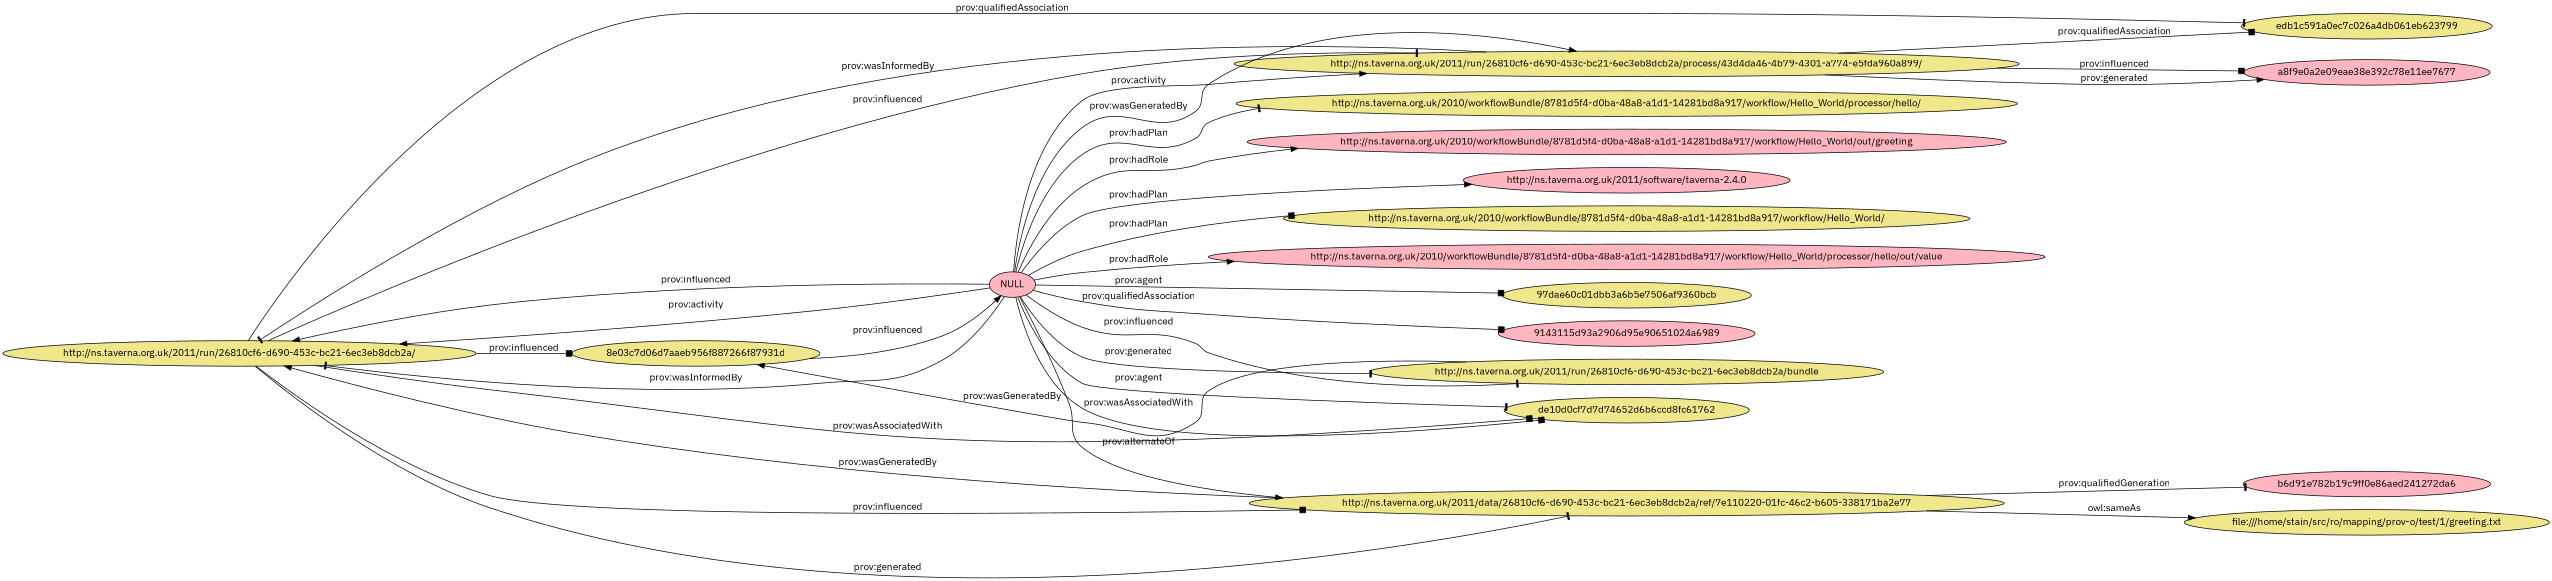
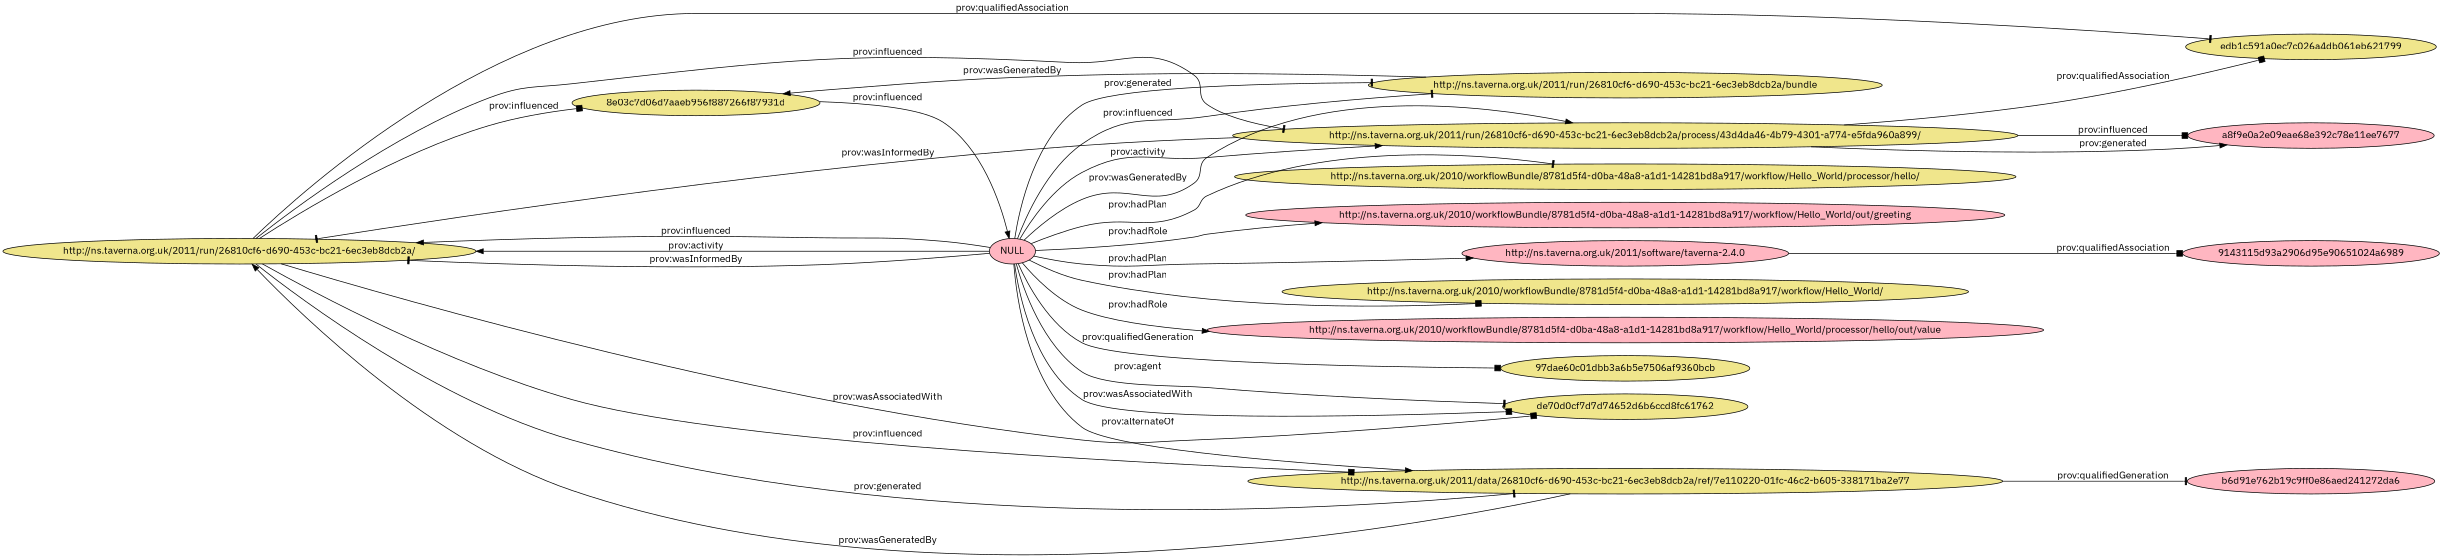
(2367, 26) -> (2311, 47)
(2367, 72) -> (2311, 136)
(1139, 281) -> (1138, 337)
(1264, 318) -> (1982, 253)
(1627, 410) -> (1625, 407)
(2367, 484) -> (2311, 481)
(2367, 522) -> none
